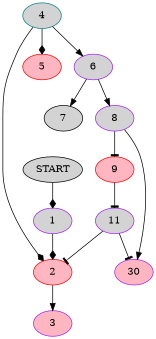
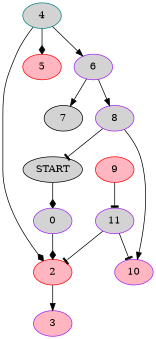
(115, 142) -> (86, 142)
(53, 221) -> (53, 221)
(134, 272) -> (134, 272)
